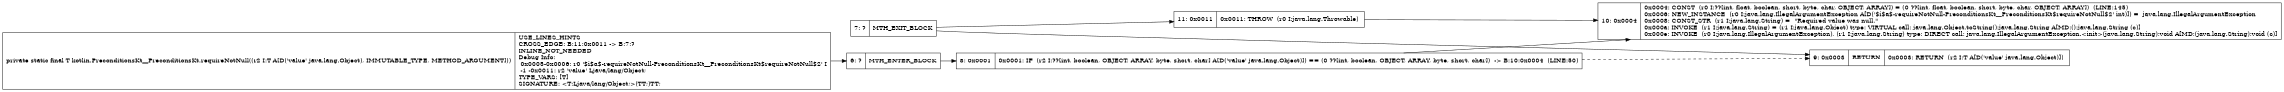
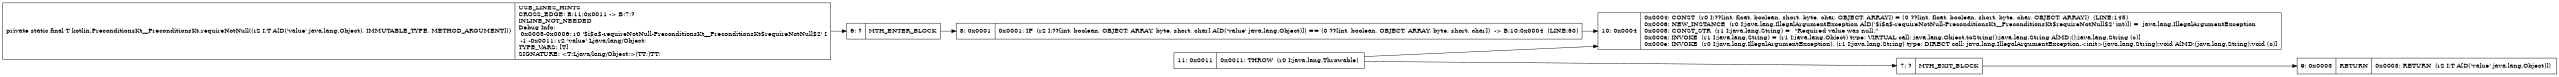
(1053, 25) -> (1628, 64)
(1694, 59) -> none
